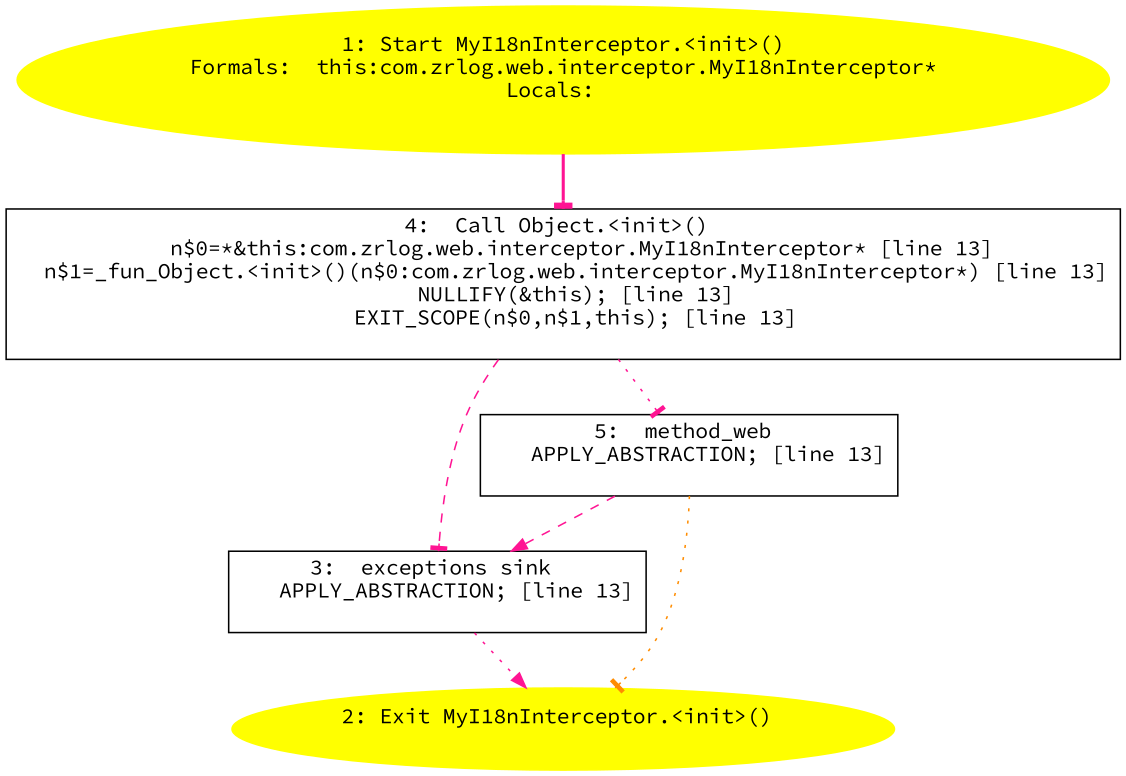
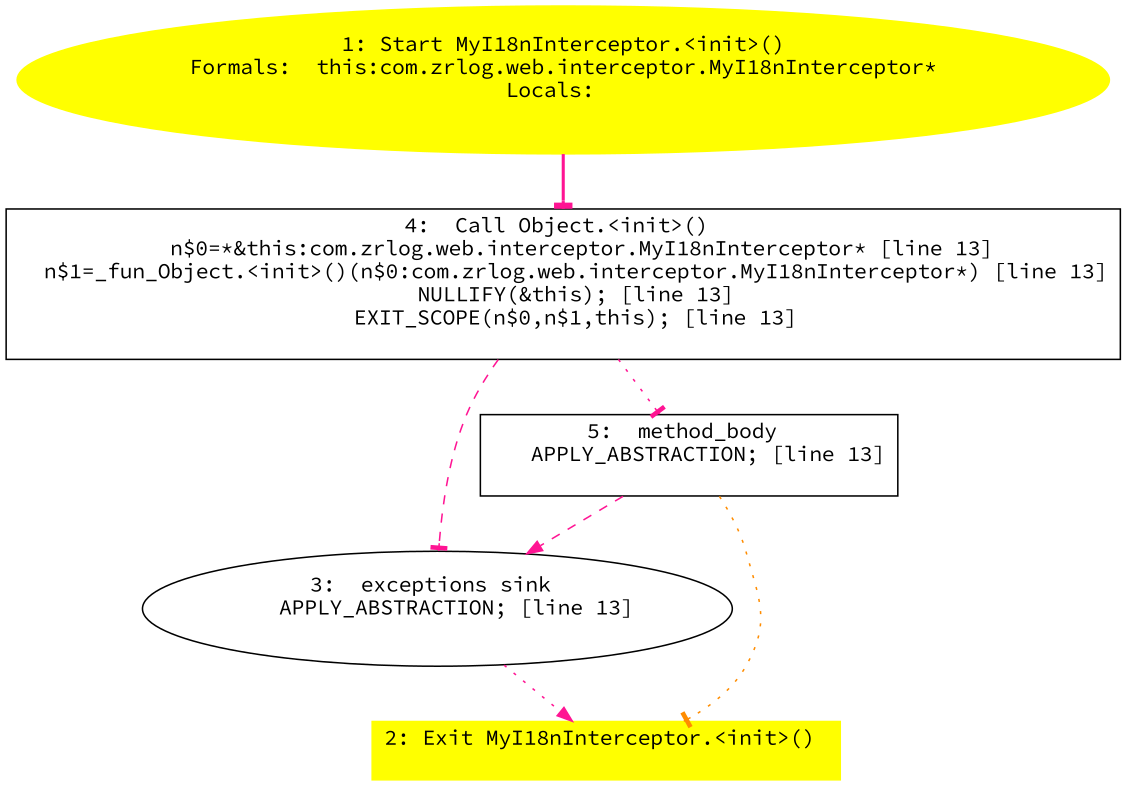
(689, 455) -> (689, 455)
(437, 592) -> (437, 609)
(563, 729) -> (606, 751)
